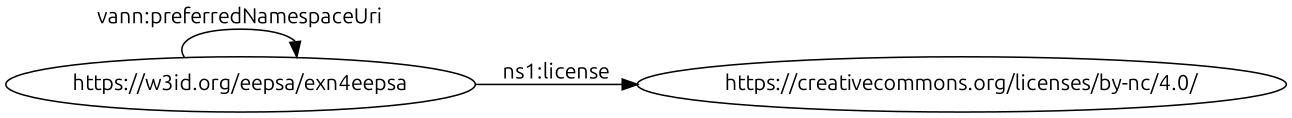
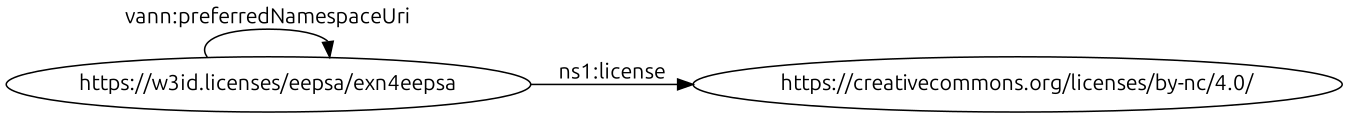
(241, 84) -> (268, 84)
